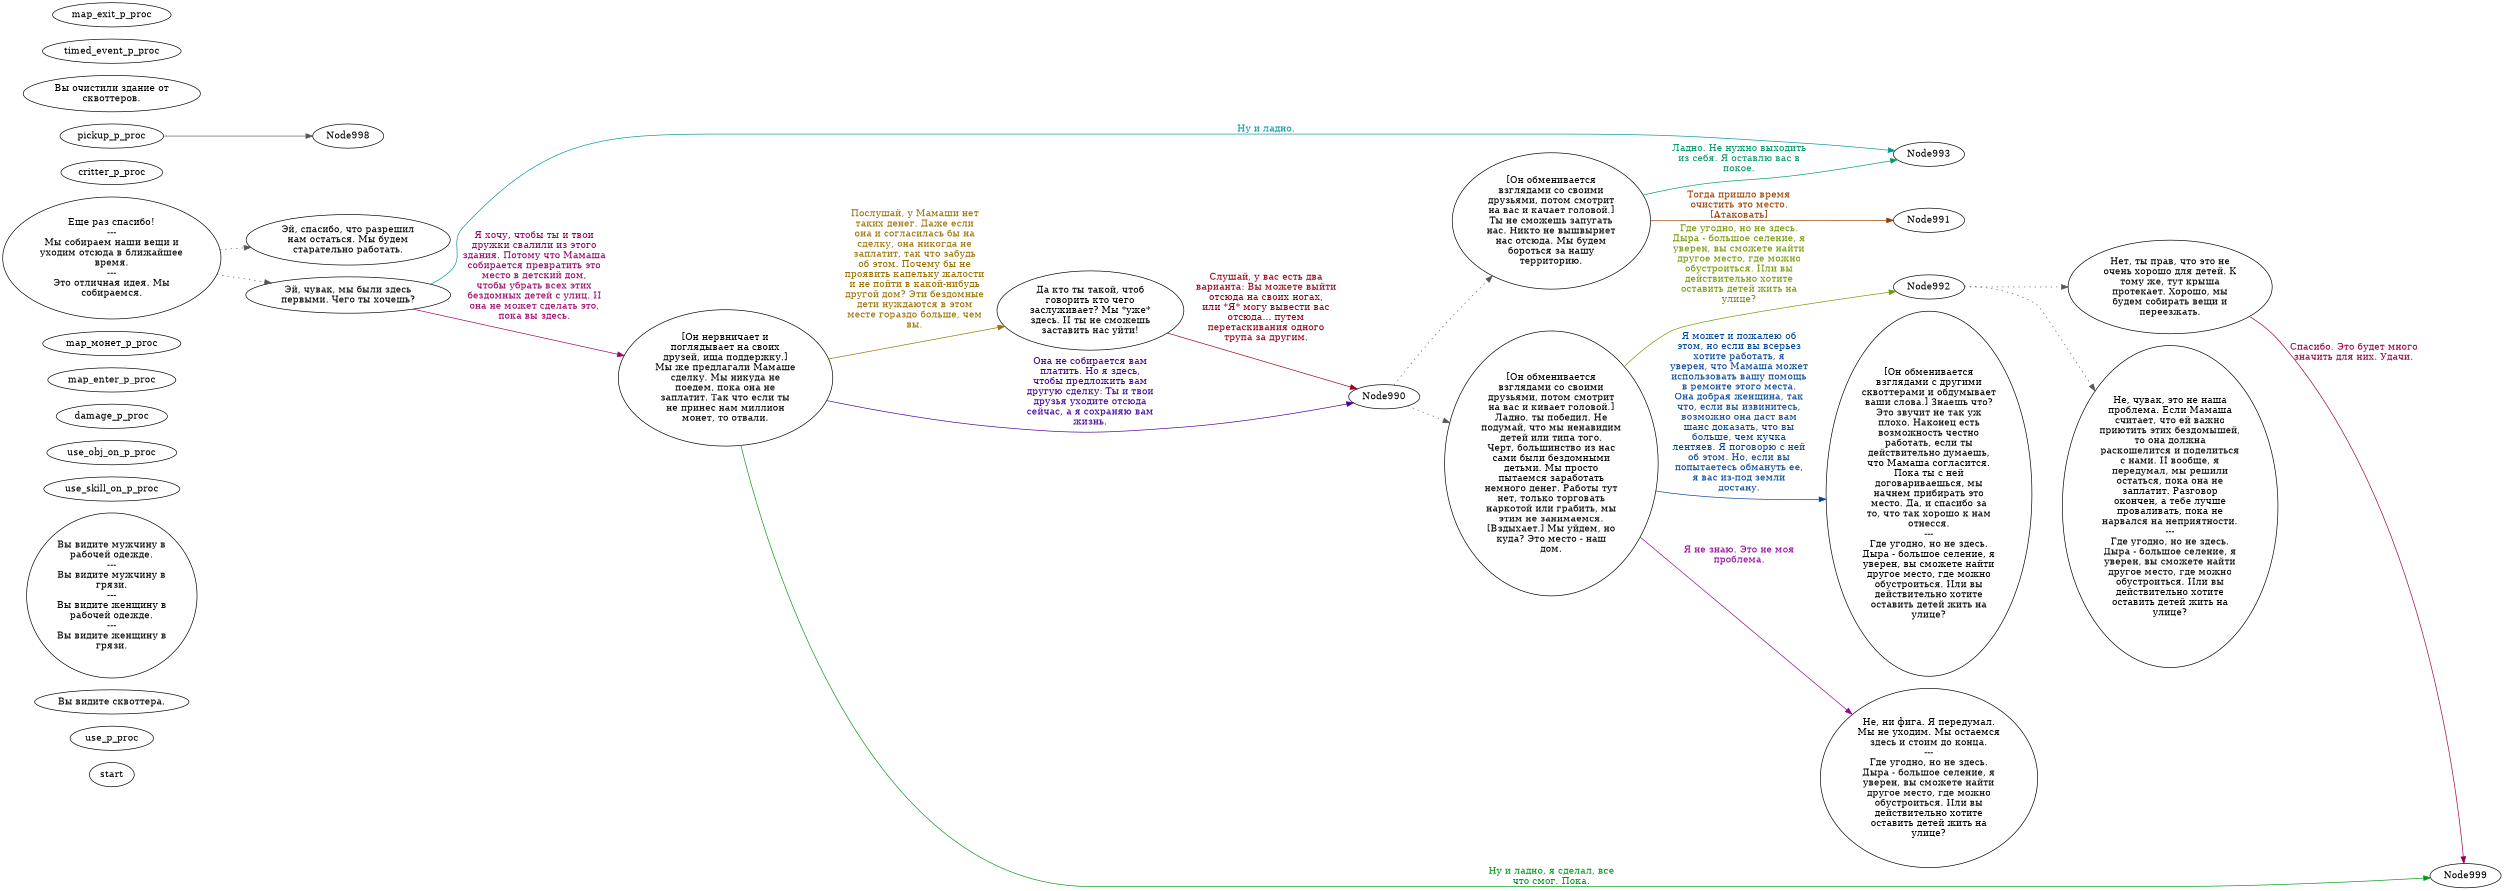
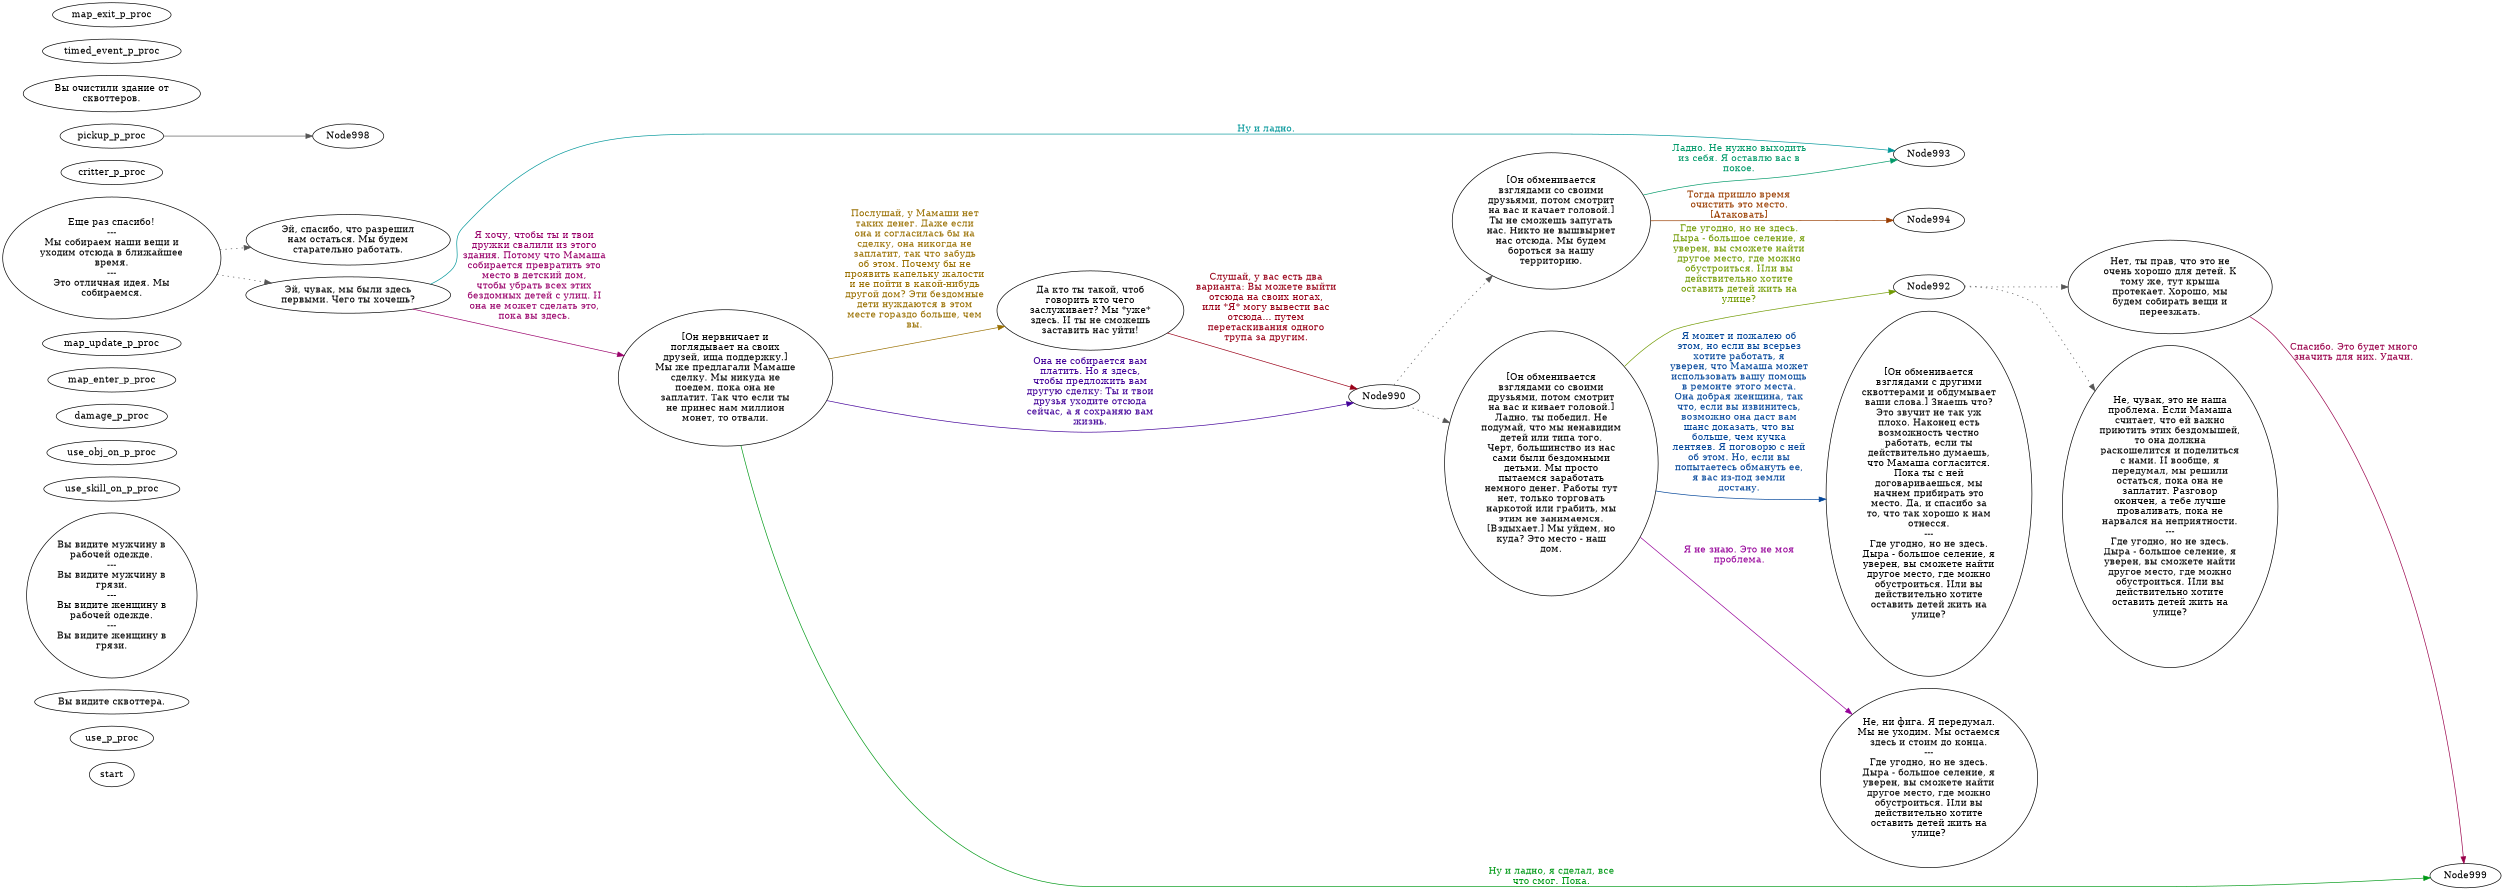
(1929, 220) -> (1929, 220)
(112, 344) -> (112, 344)
